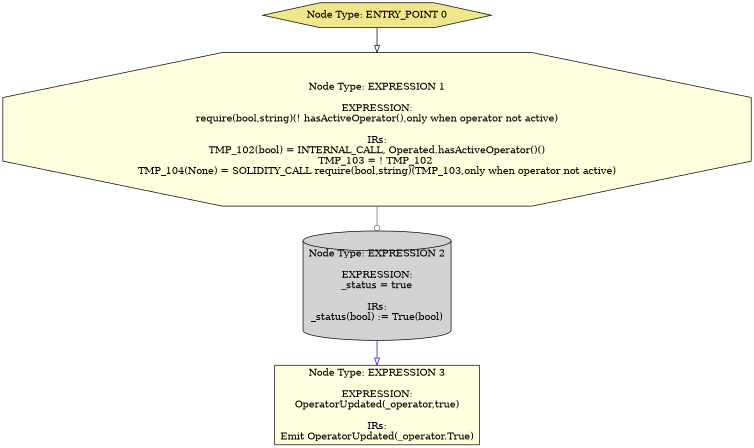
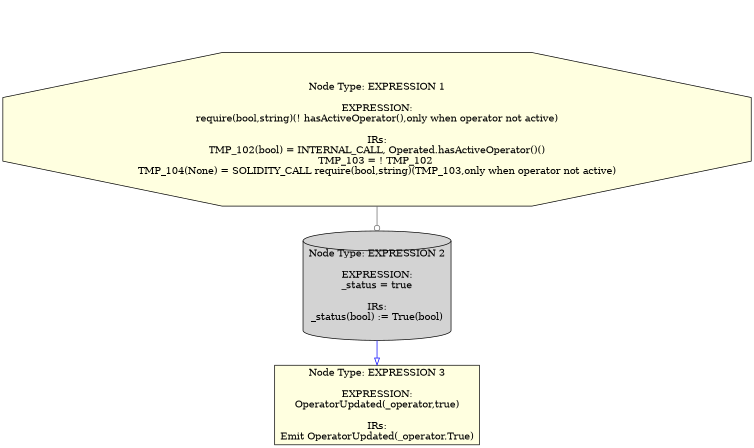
(377, 15) -> none
